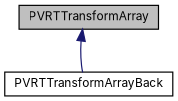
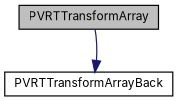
(81, 57) -> (97, 45)
